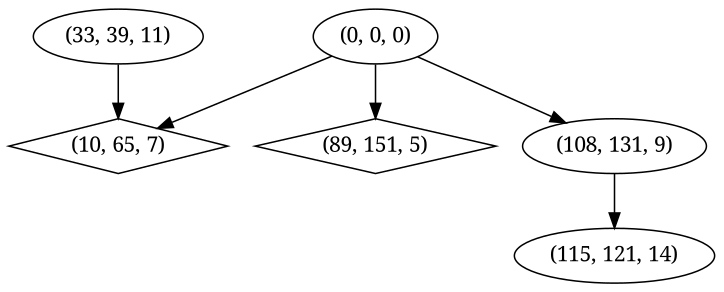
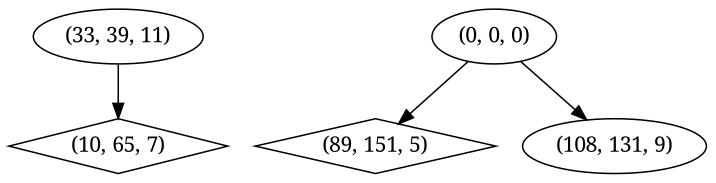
(252, 89) -> none
(615, 256) -> none
